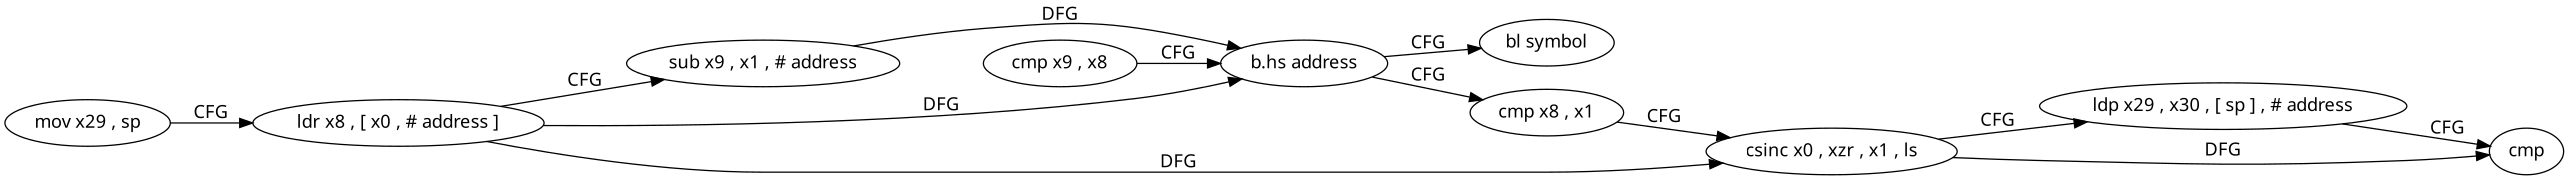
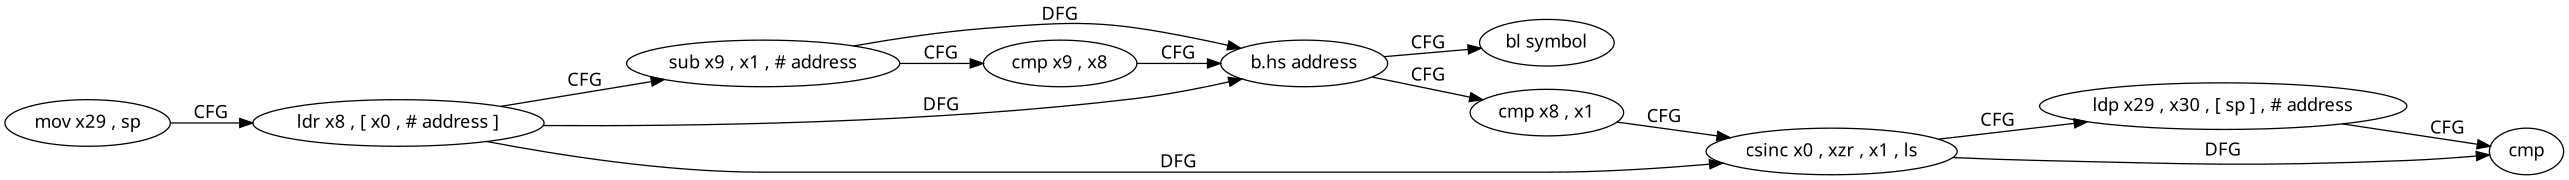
none -> (935, 63)
